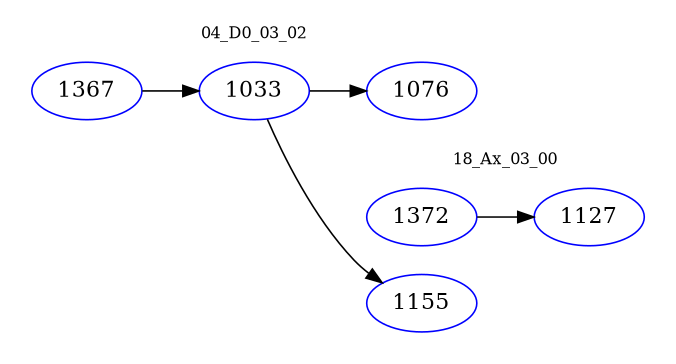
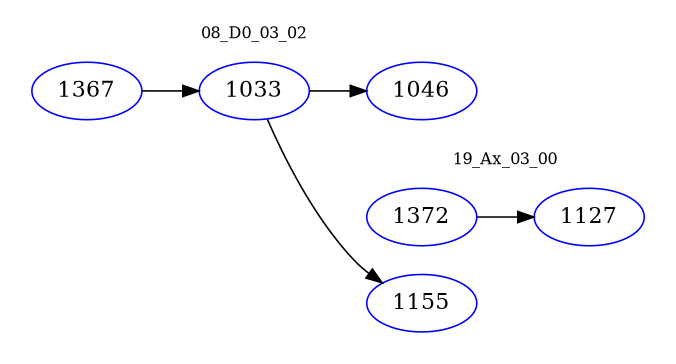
(254, 34) -> (254, 34)
(422, 91) -> (422, 91)
(505, 160) -> (505, 160)
